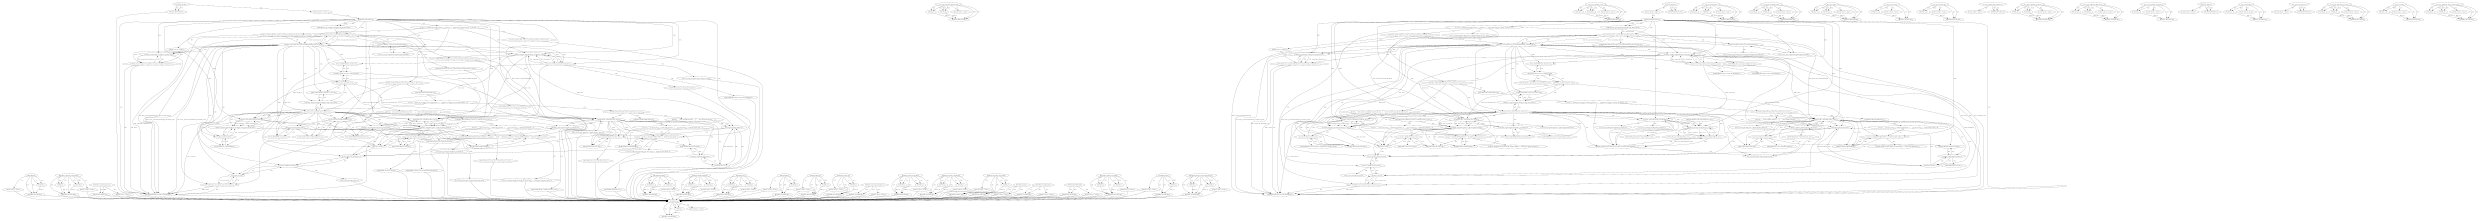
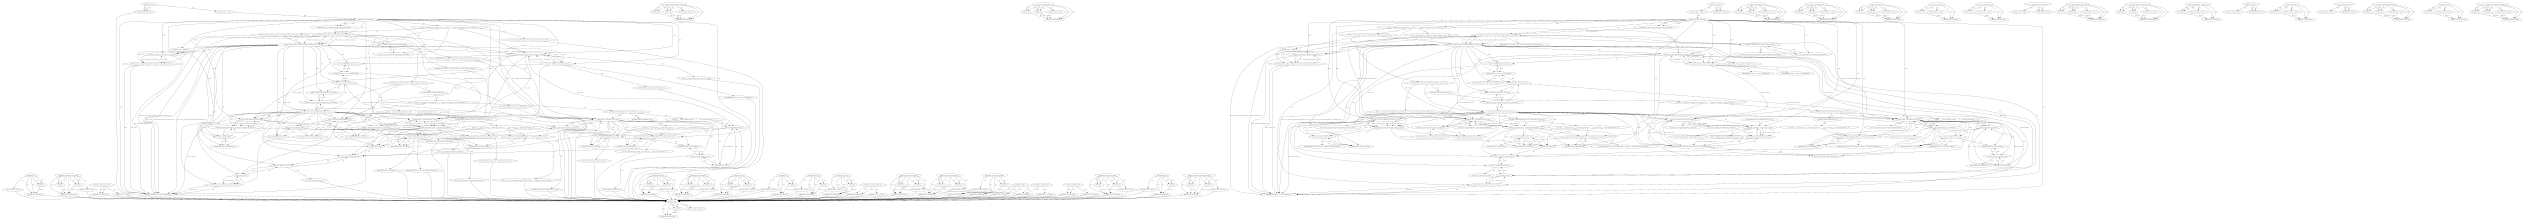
none -> (1338, 127)
